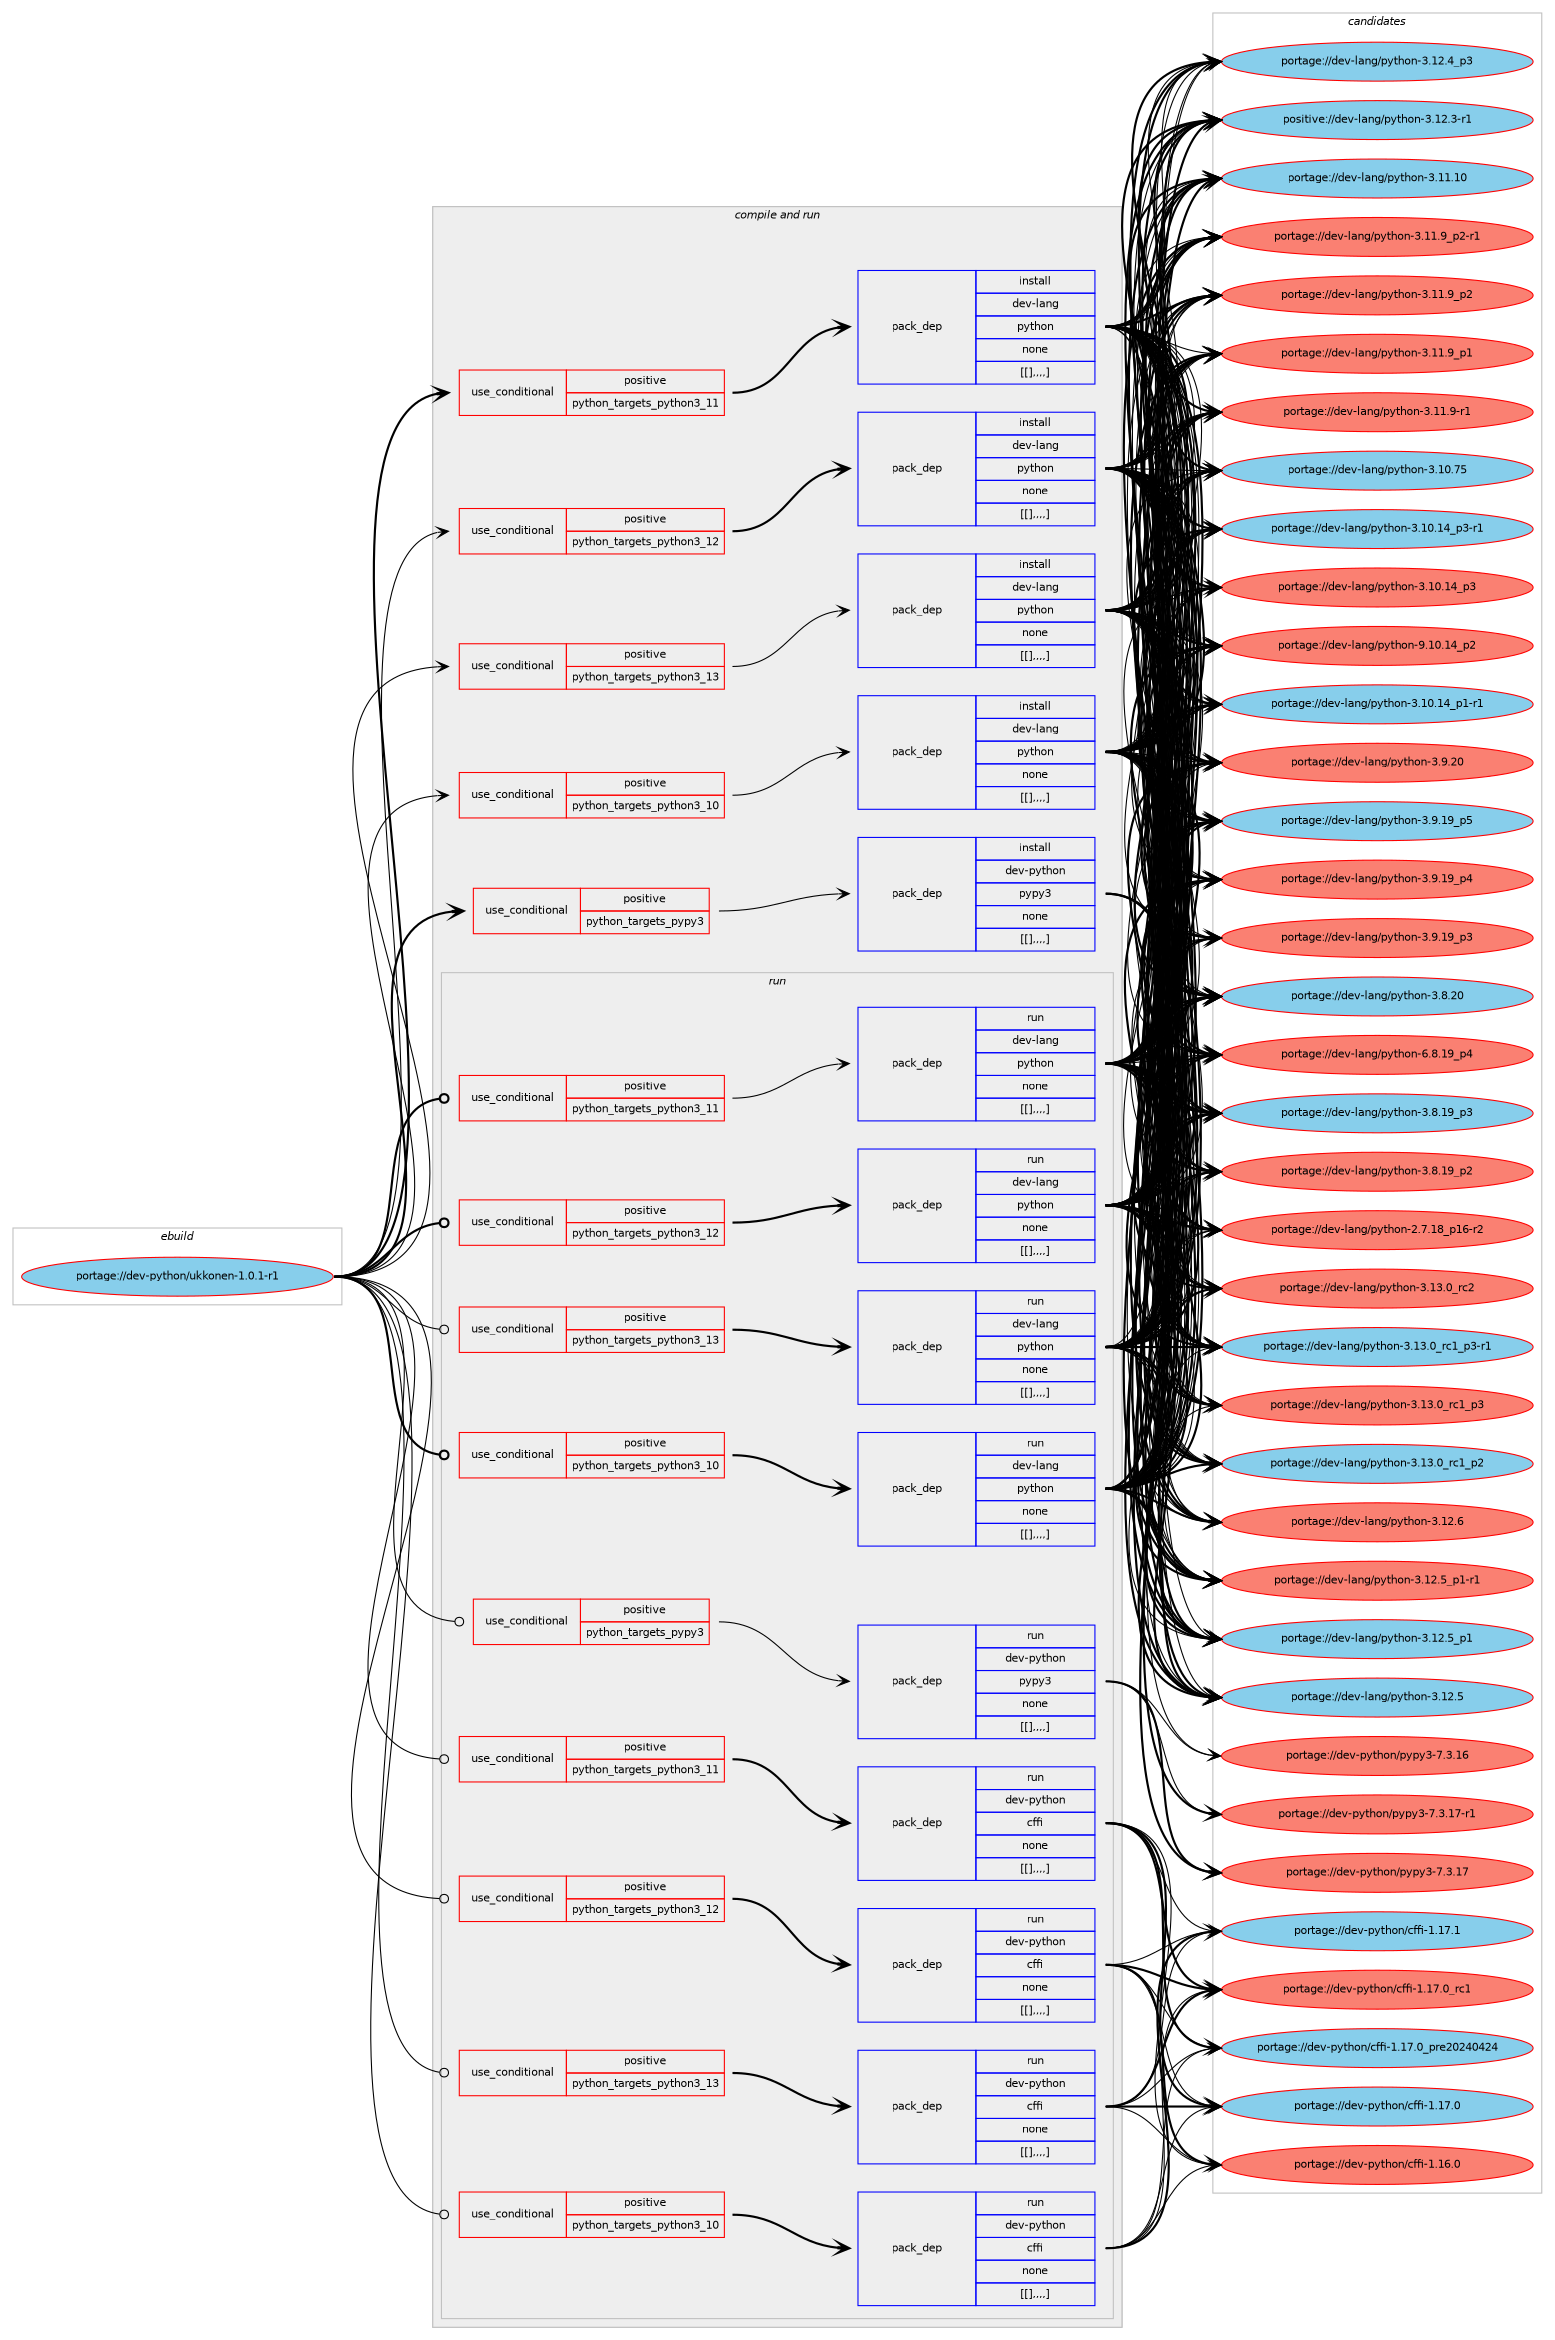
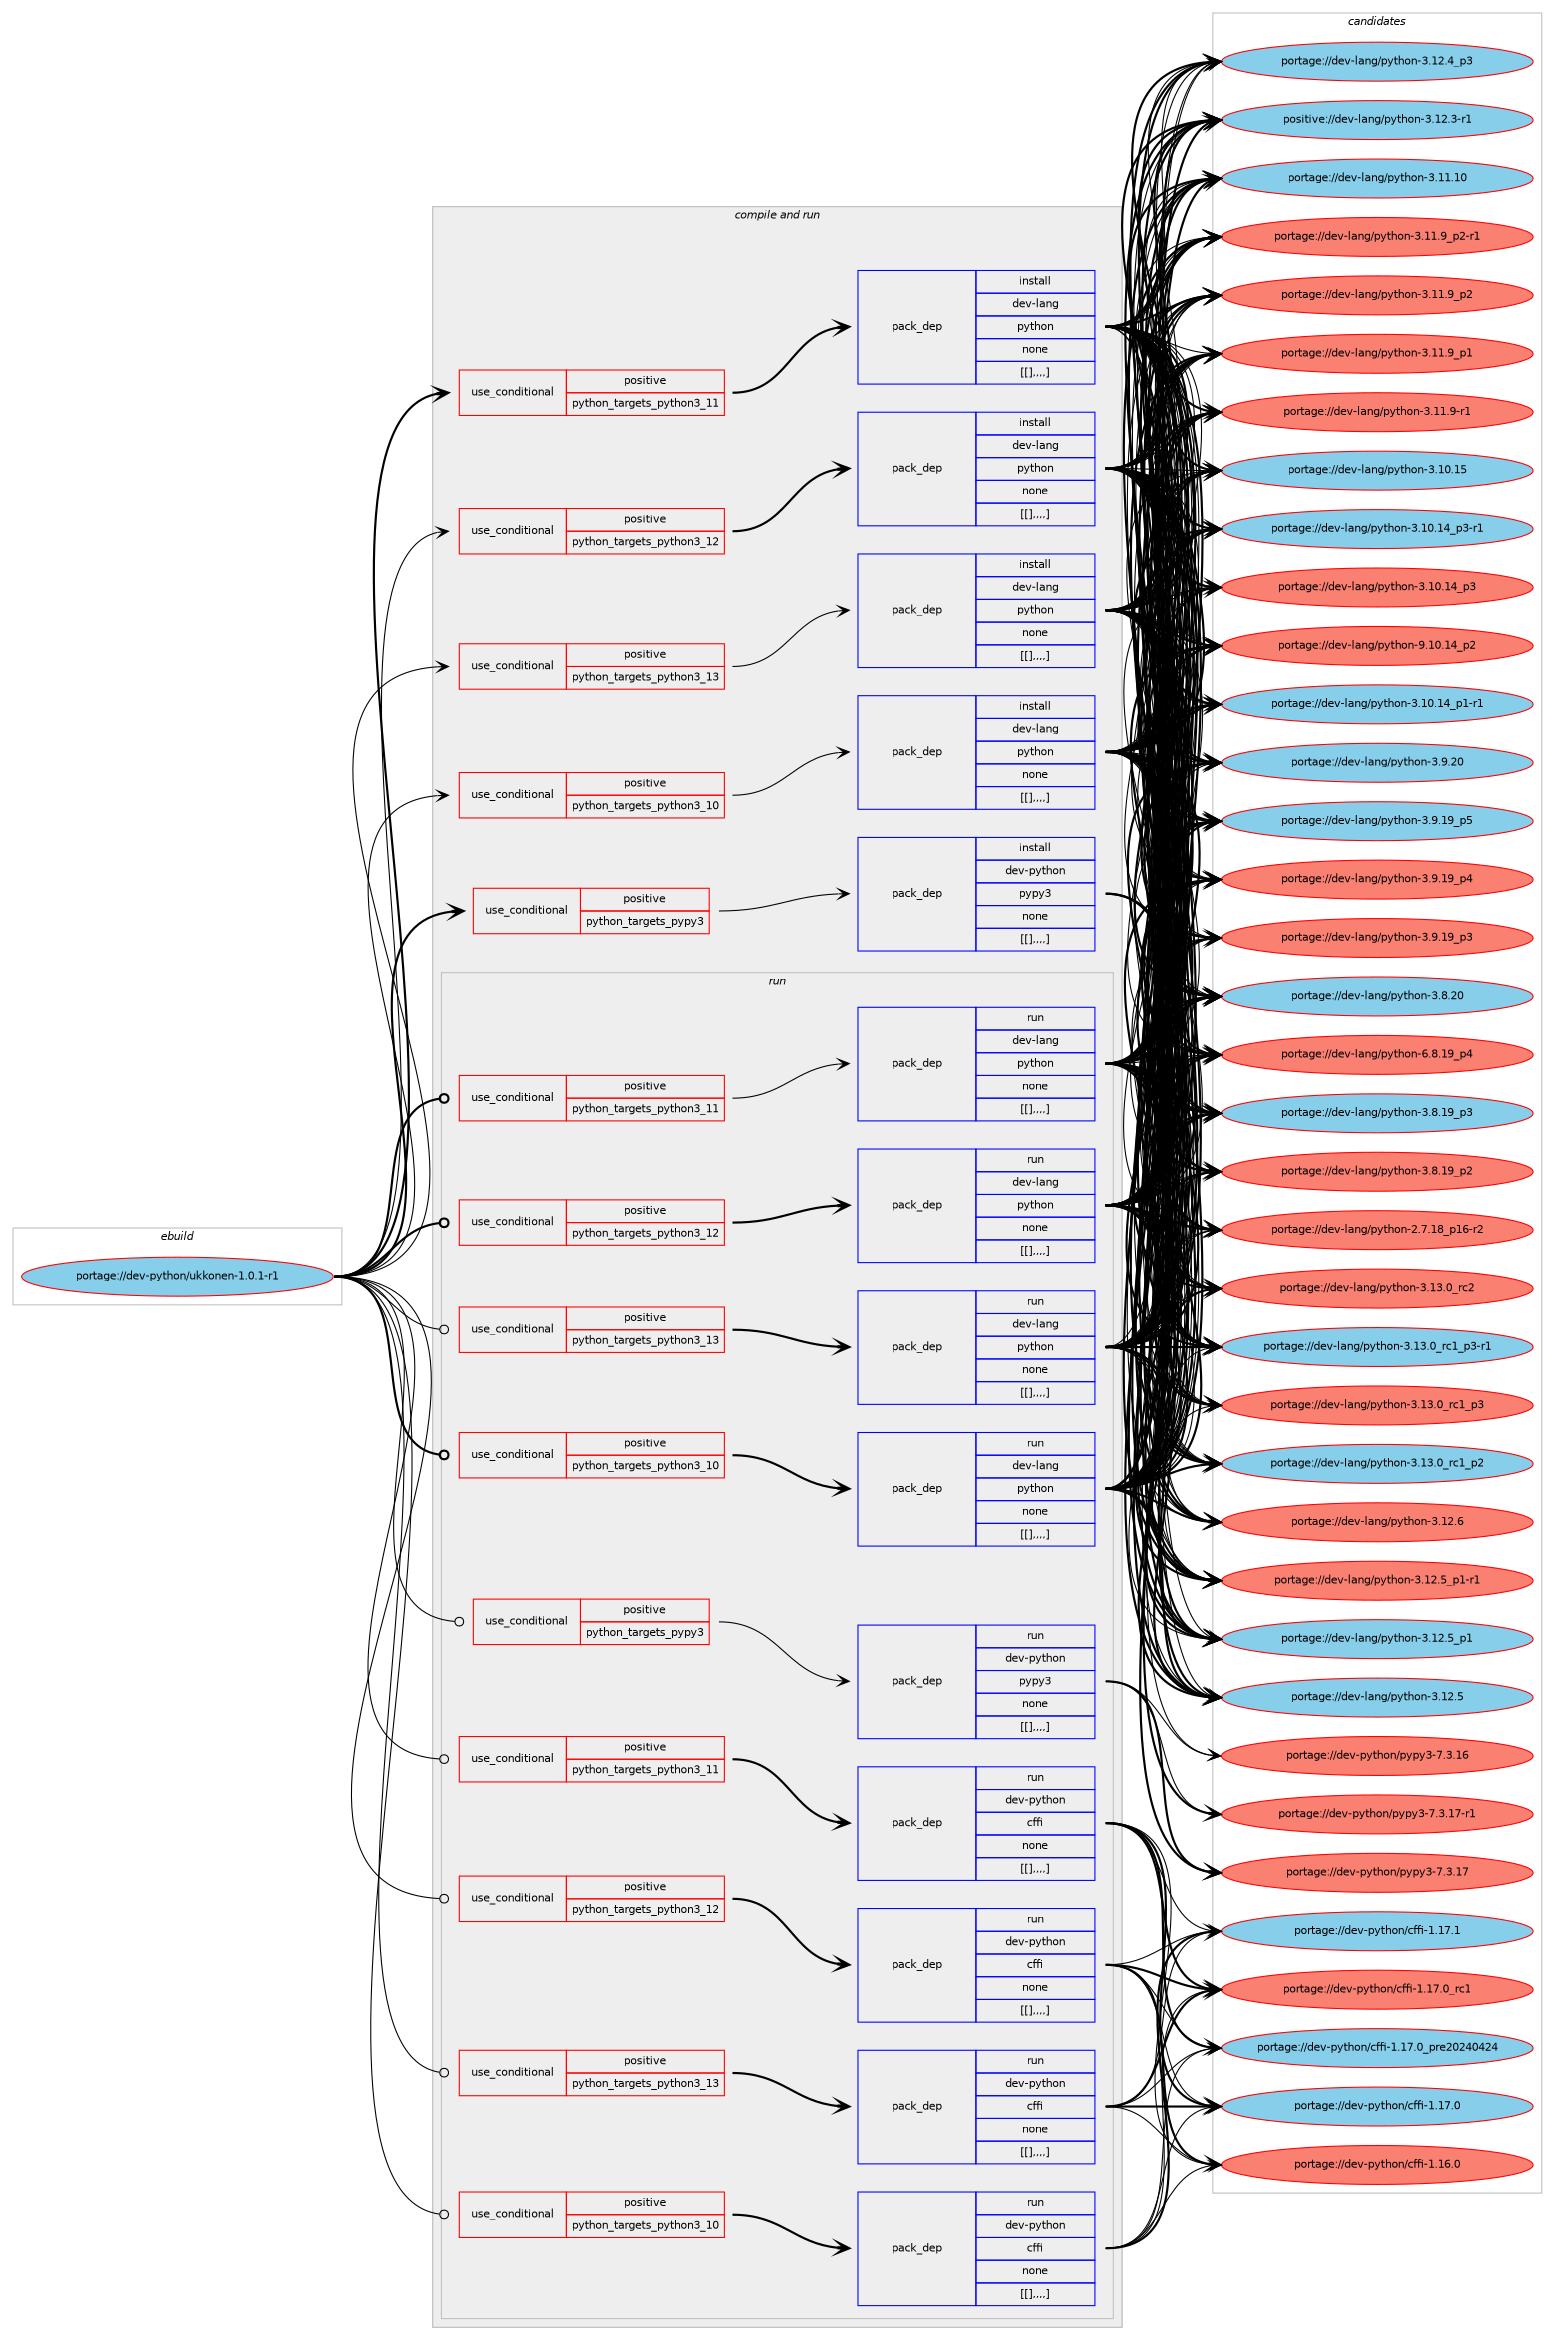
(1377, 471) -> (1377, 471)
(1377, 763) -> (1377, 763)
